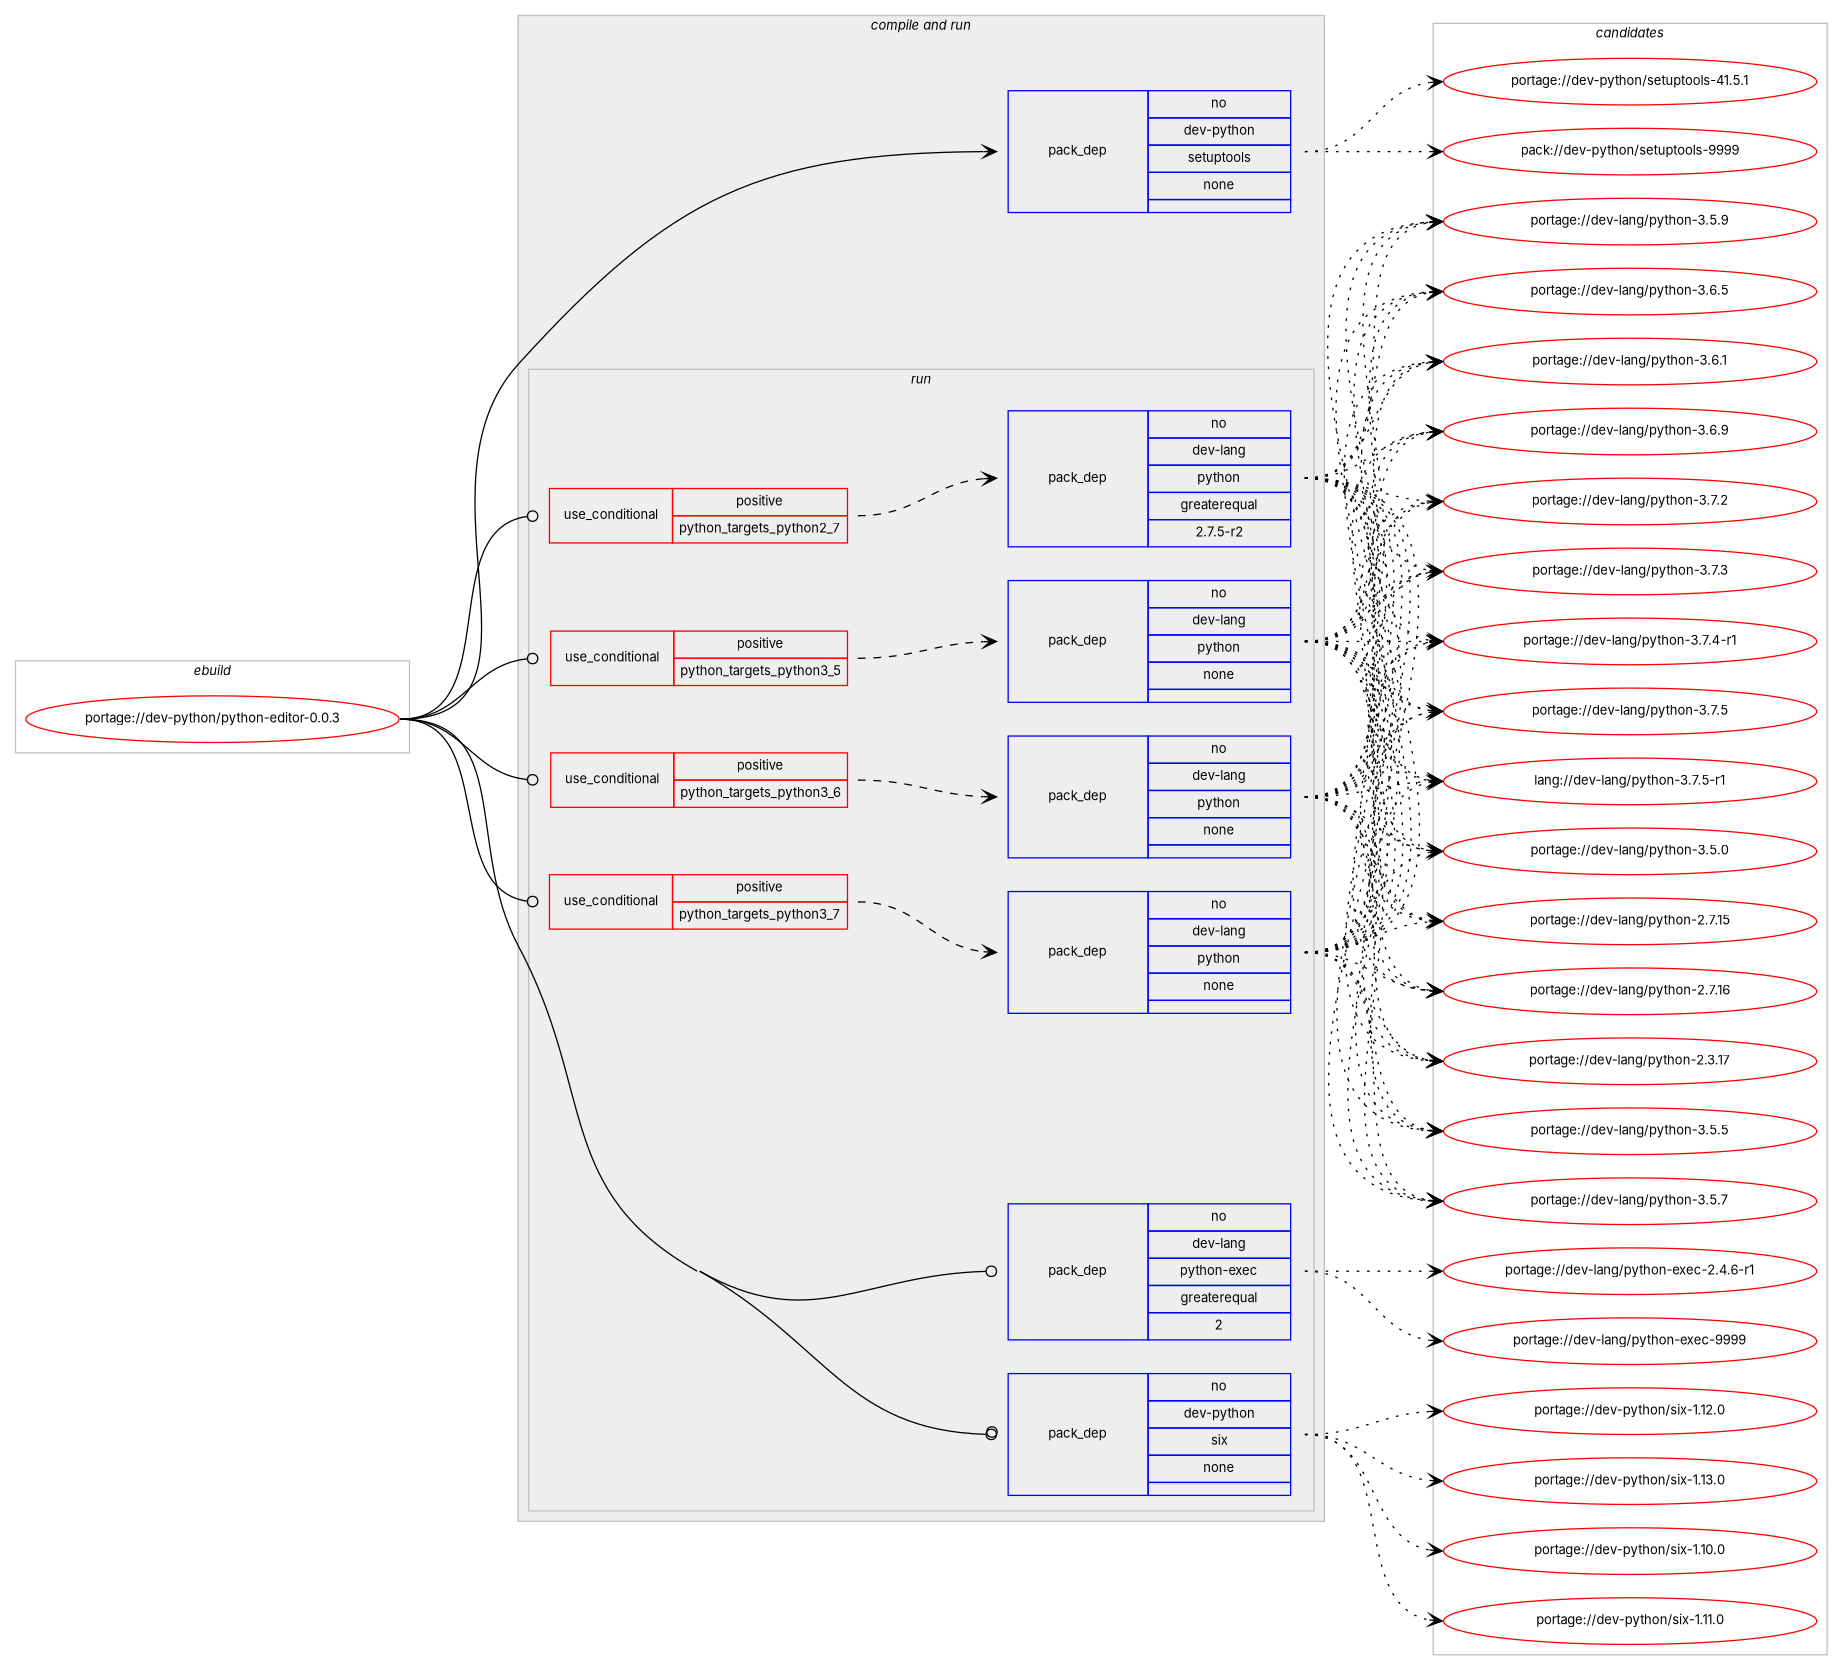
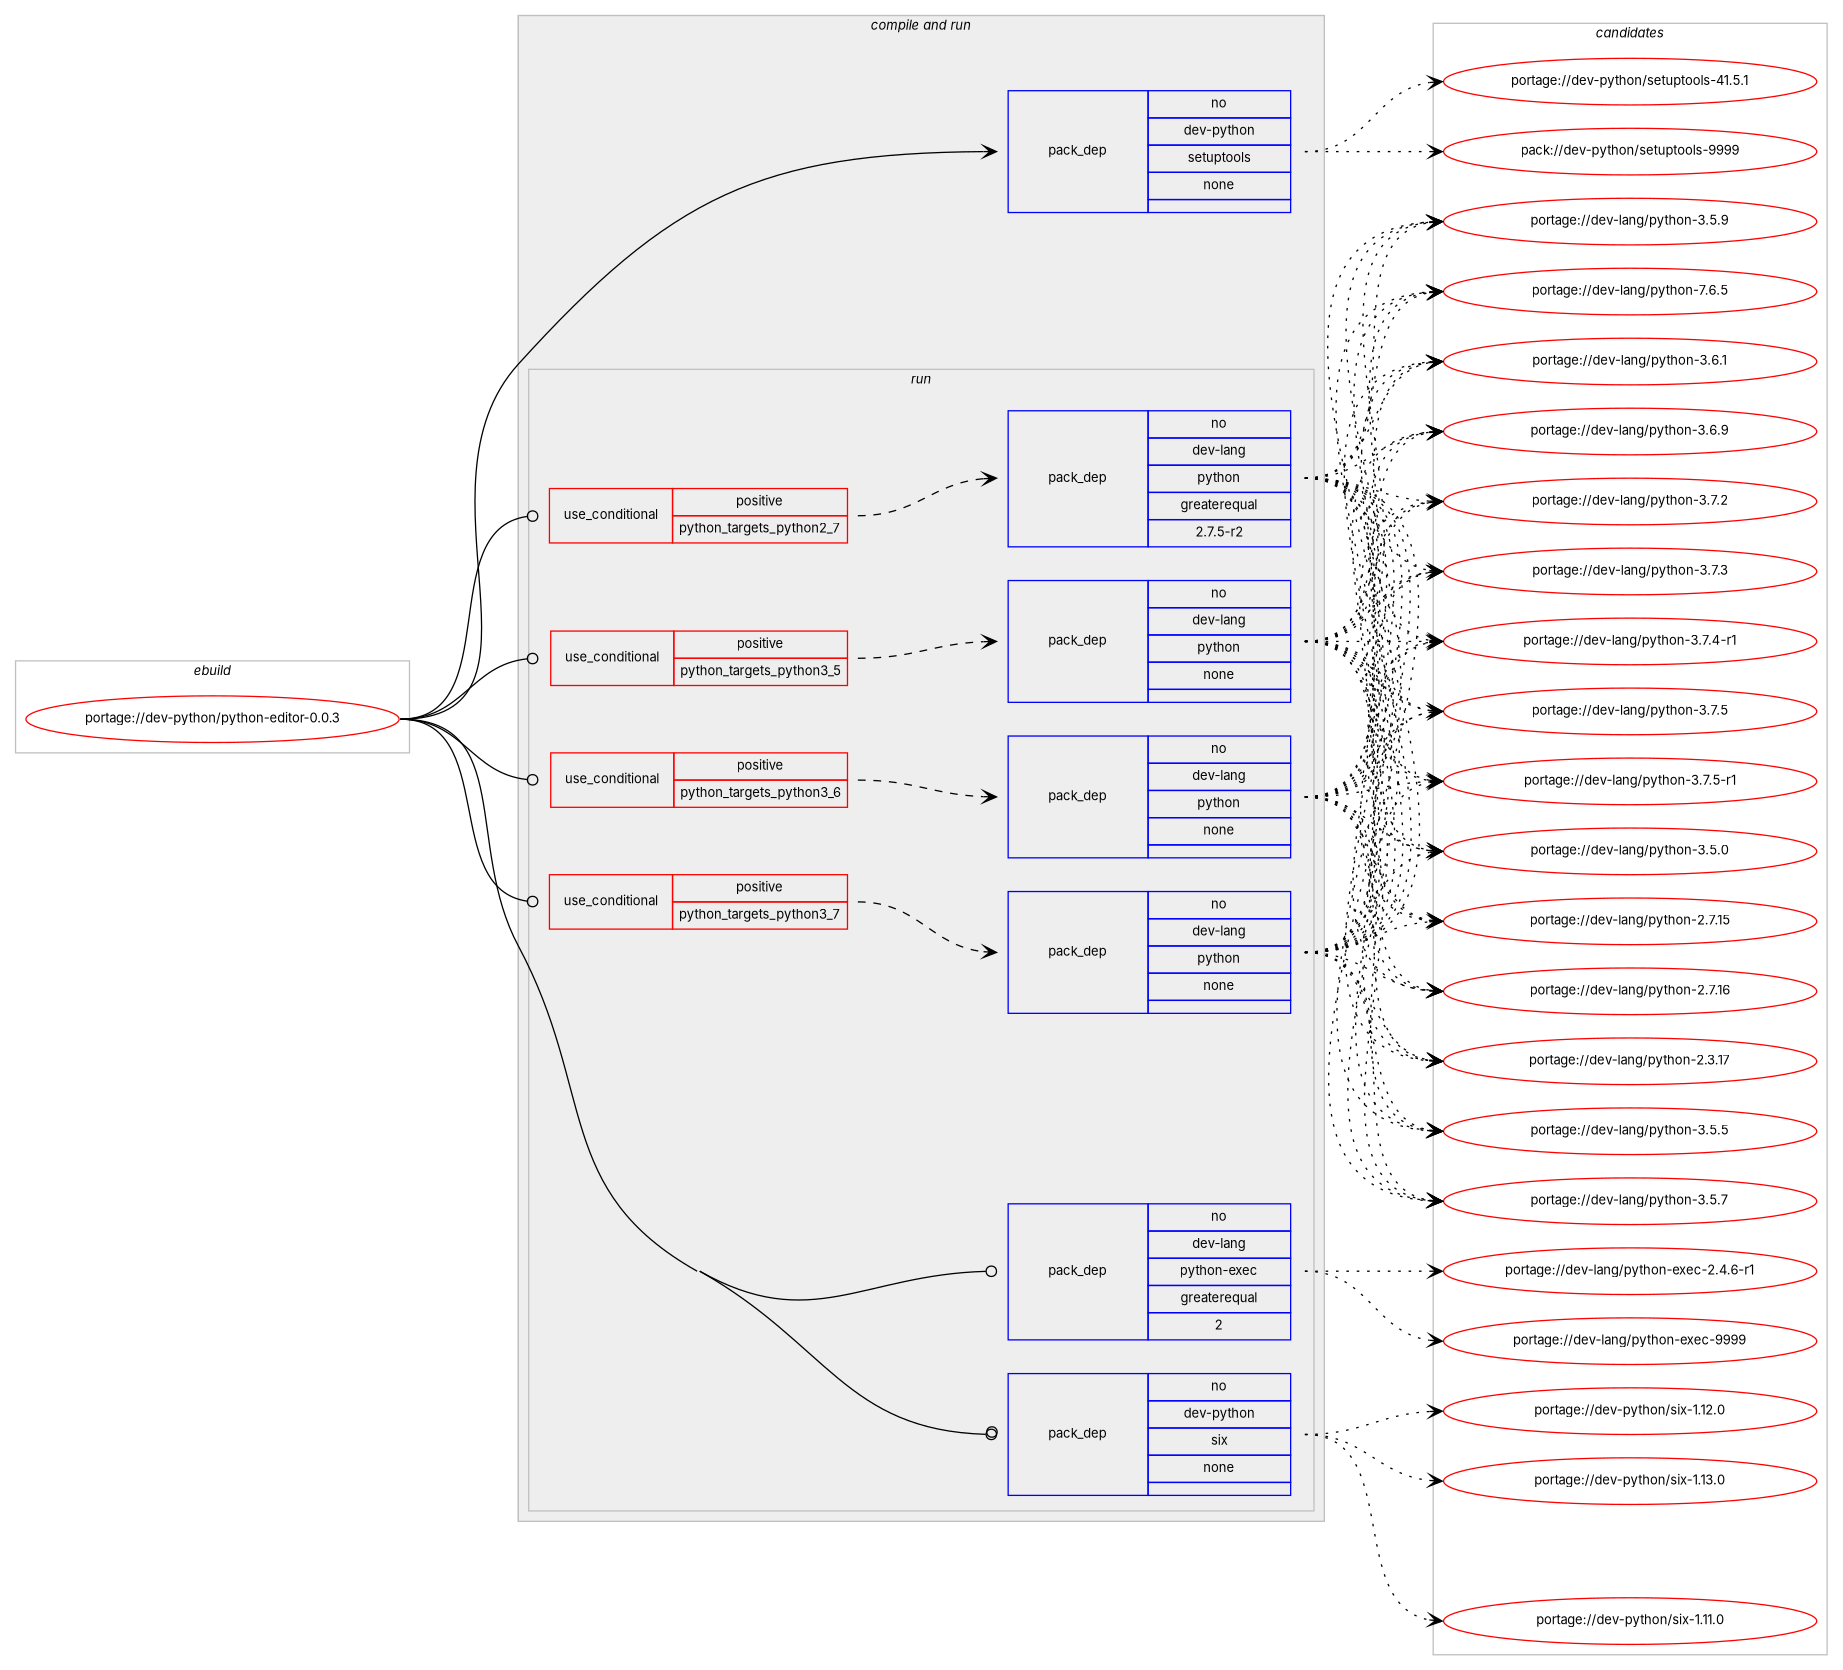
(1630, 292) -> (1630, 292)
(1630, 781) -> (1630, 781)
(1630, 1551) -> none
